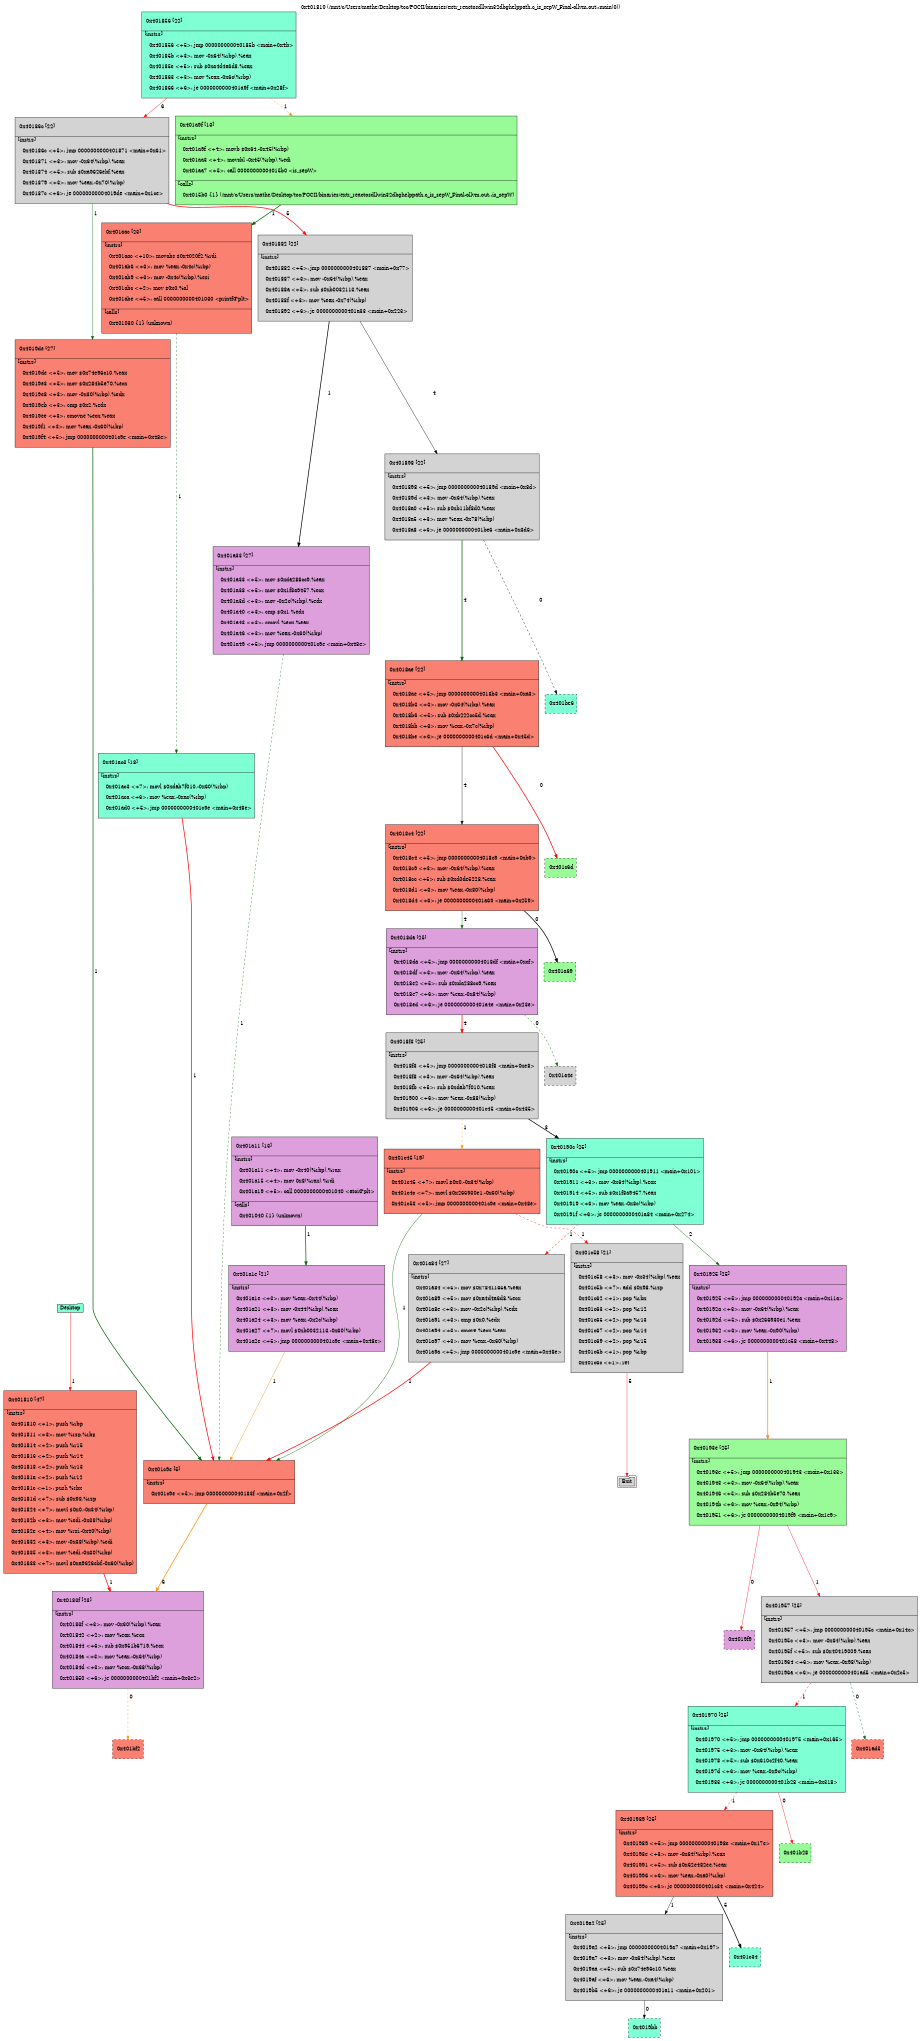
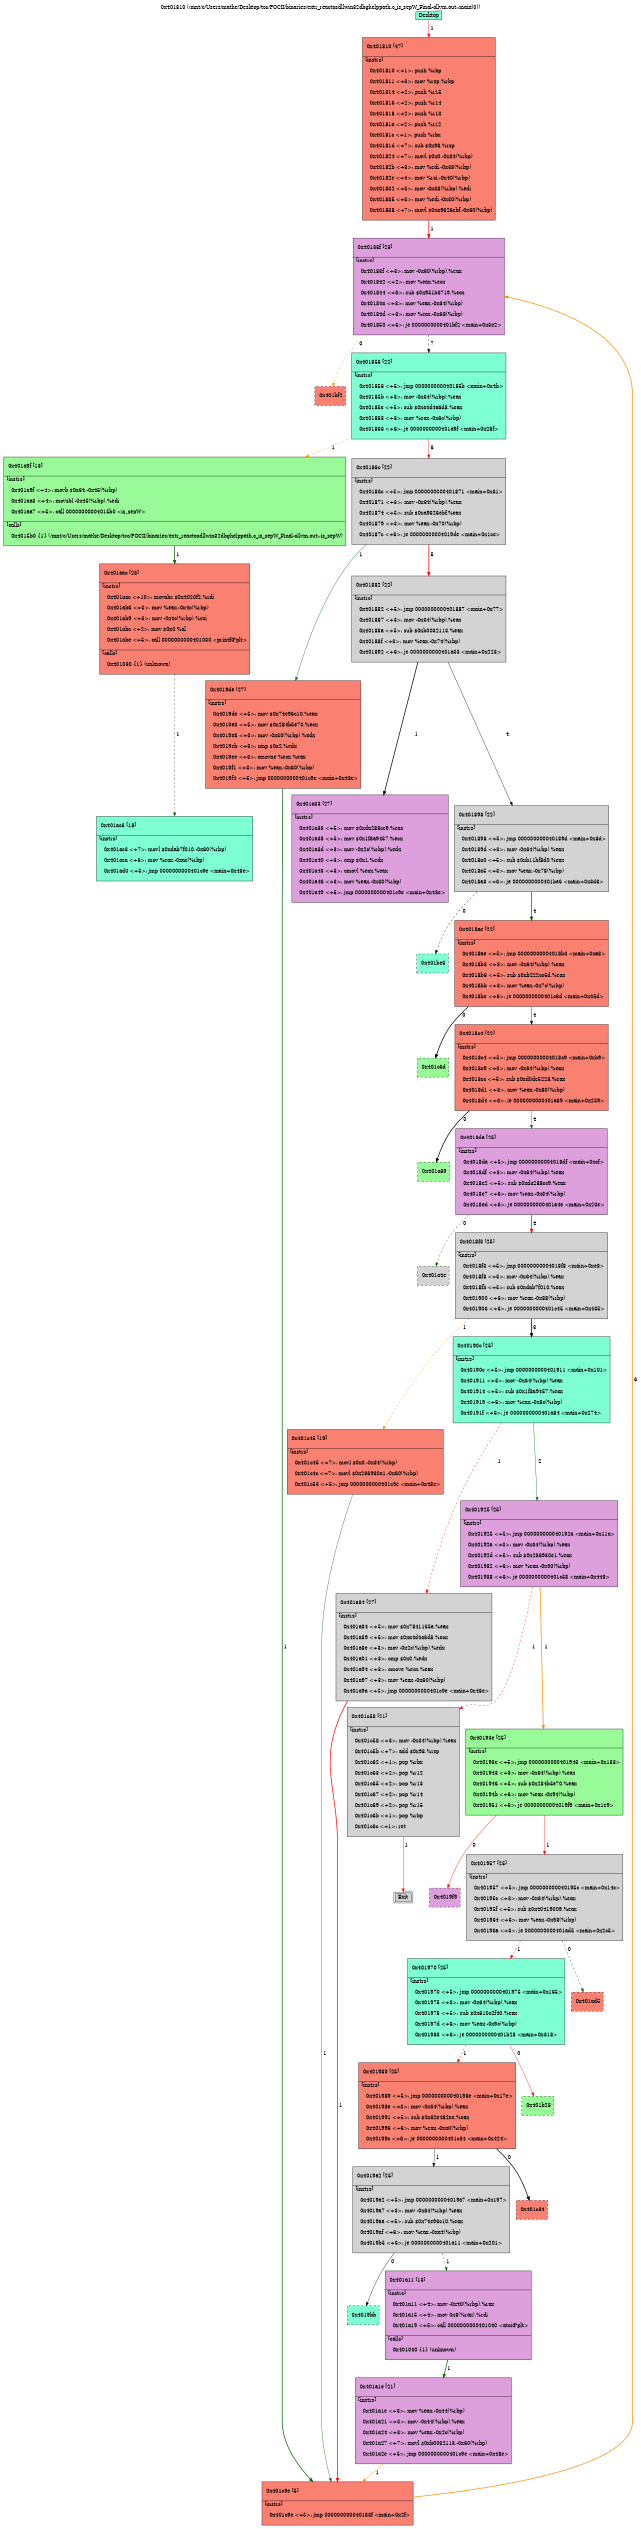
none -> (429, 342)
(527, 799) -> (449, 1028)
(235, 1054) -> none
(192, 1138) -> none
(551, 1228) -> (514, 1663)
(629, 1382) -> (406, 1846)
(725, 1905) -> (509, 2158)
(745, 1957) -> (532, 2210)
none -> (444, 2260)
